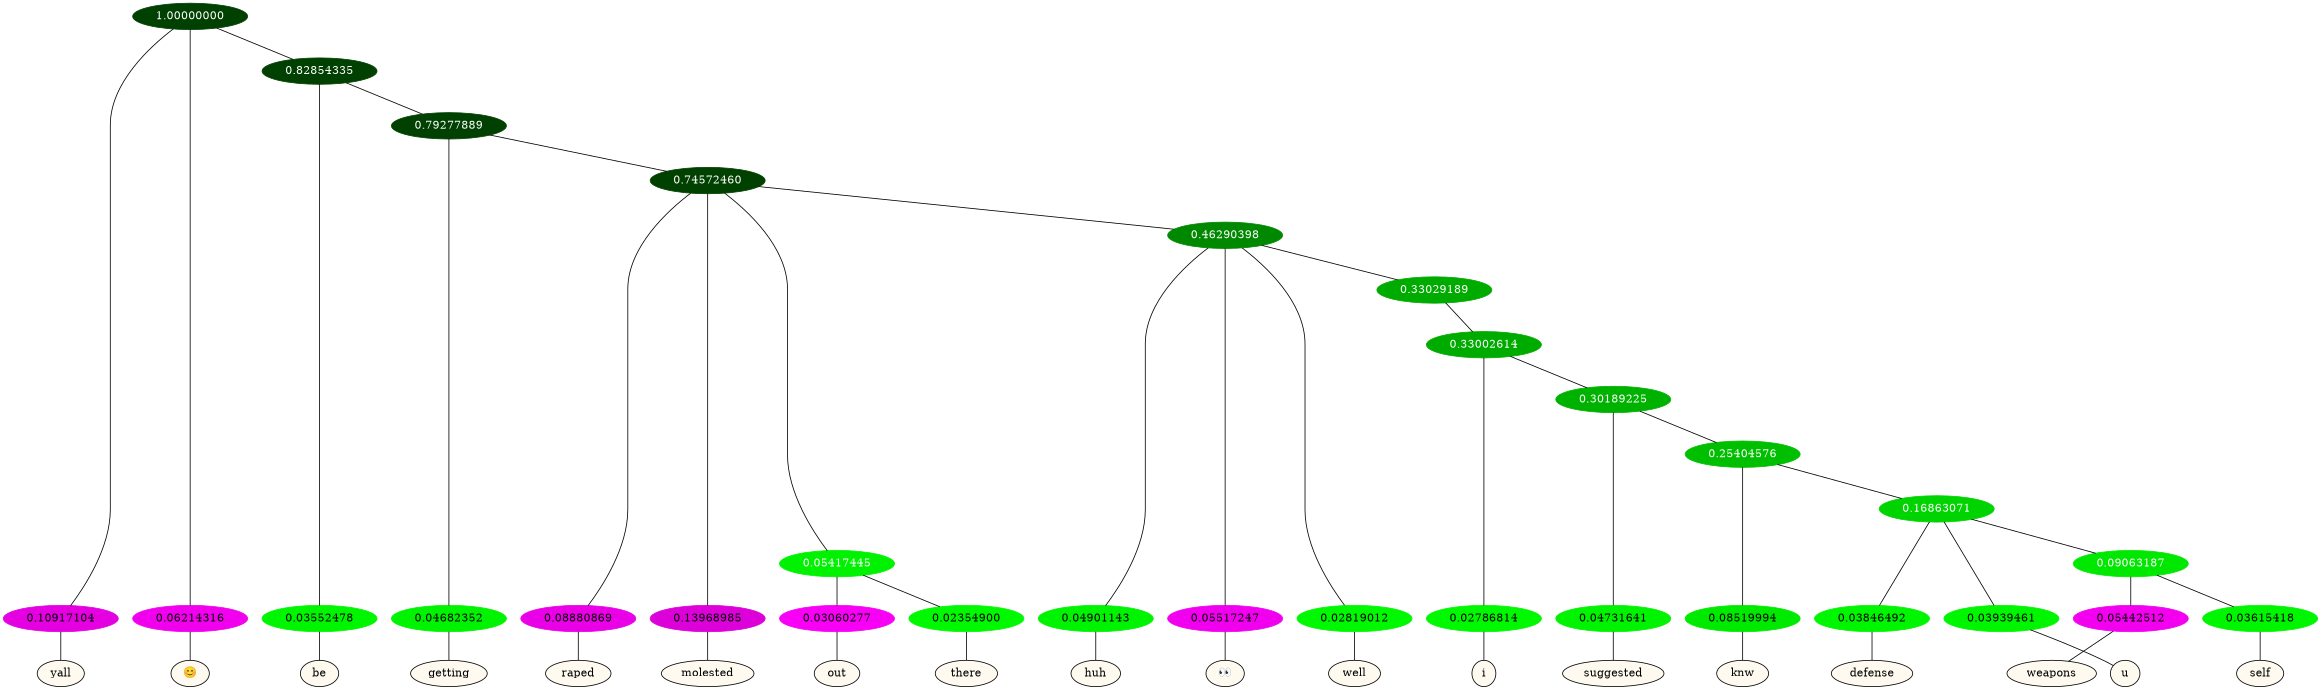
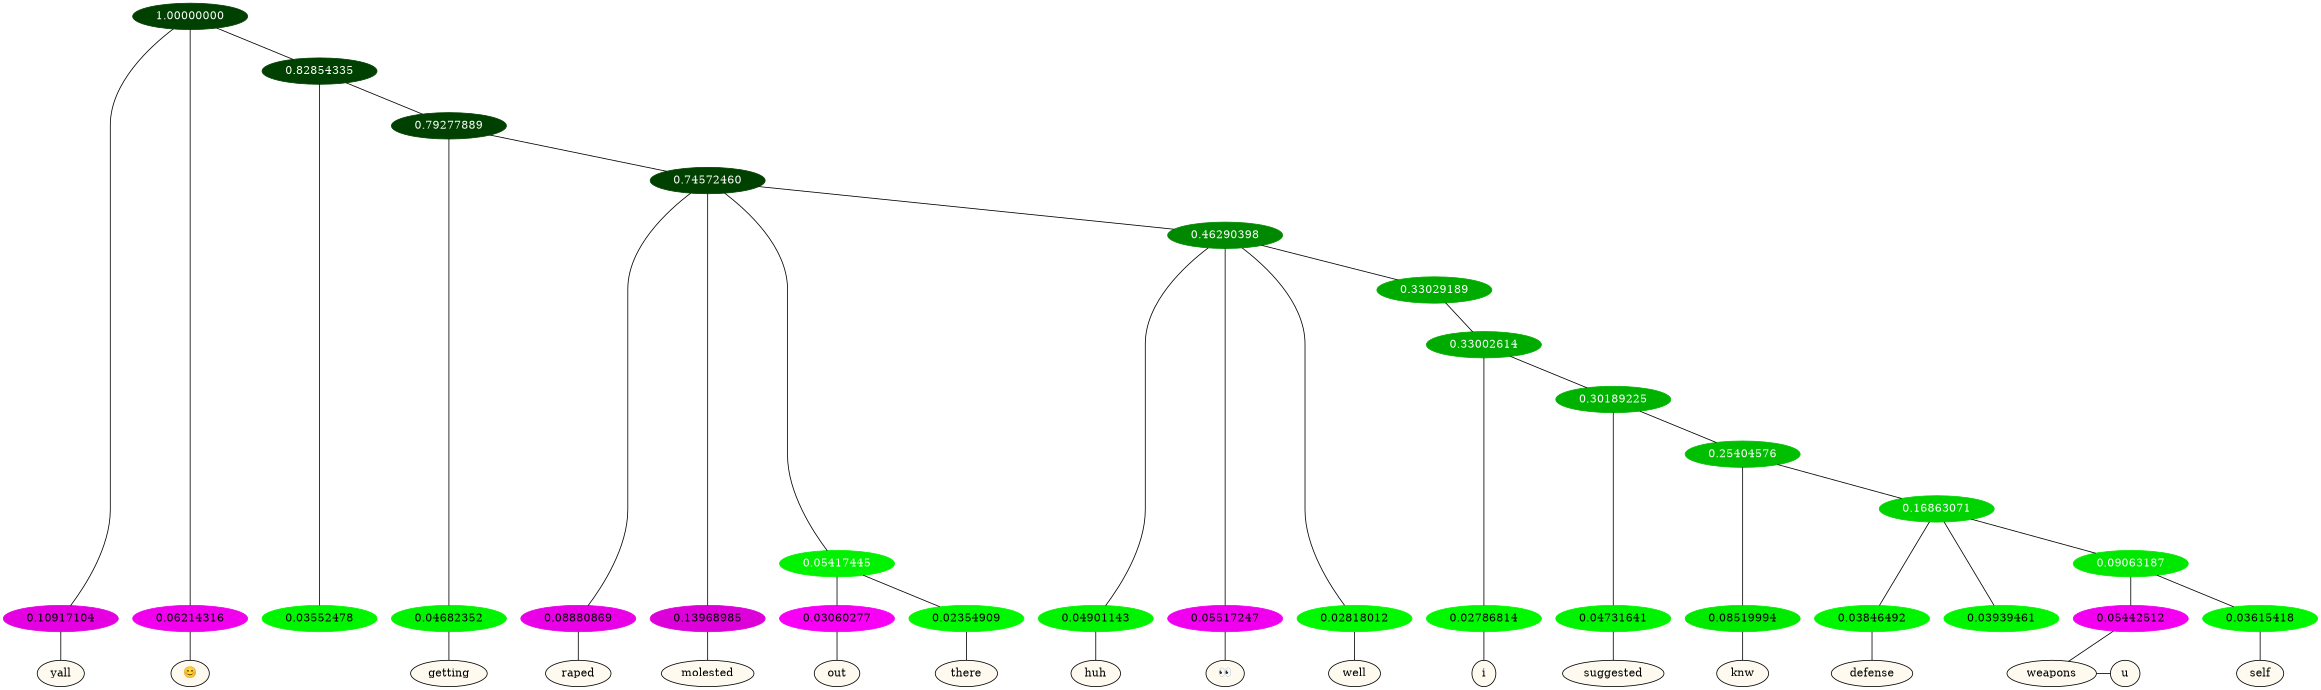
(966, 619) -> (966, 619)
(1355, 619) -> (1355, 619)
(2072, 646) -> (2103, 673)
(320, 673) -> none
